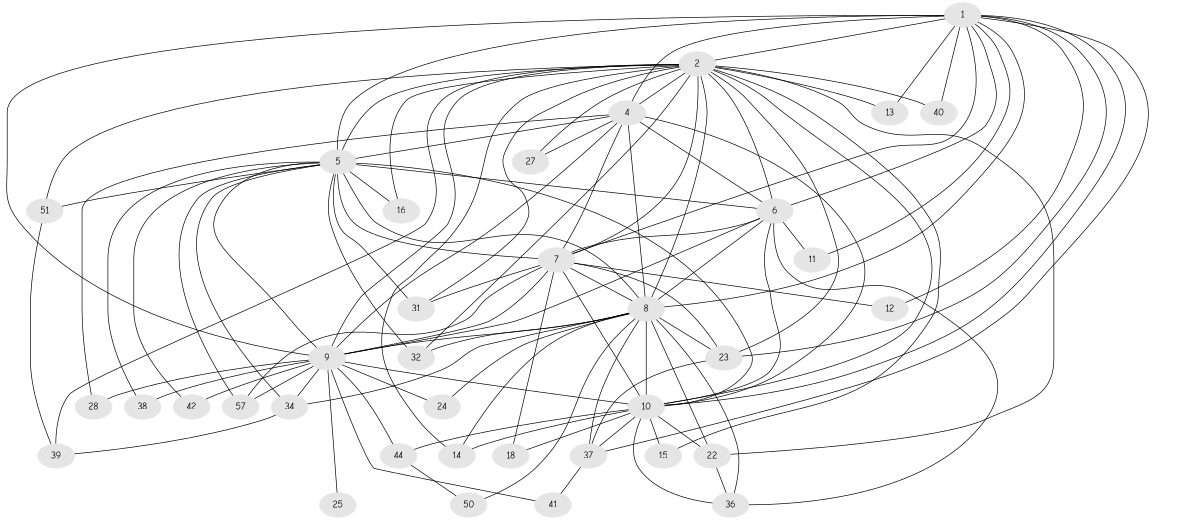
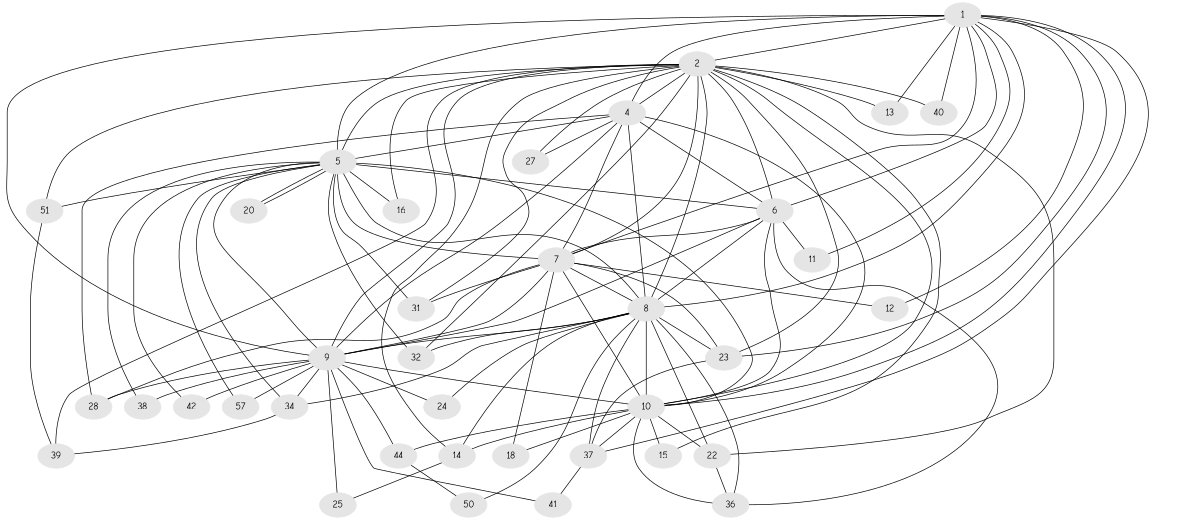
none -> (249, 211)
(402, 334) -> (330, 340)
none -> (398, 480)
